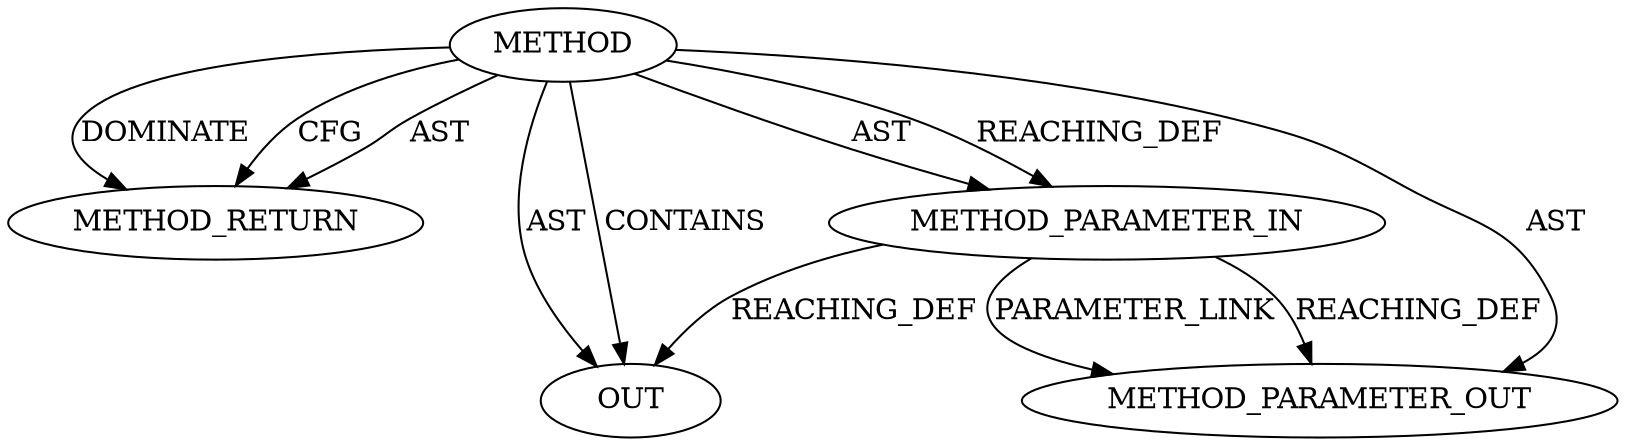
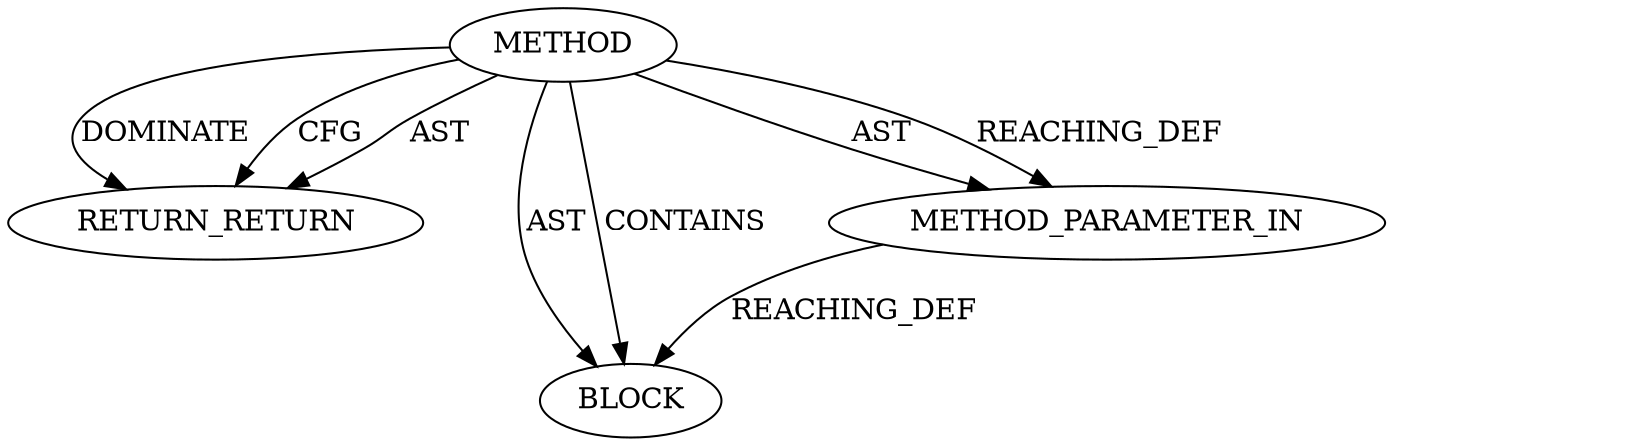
(216, 223) -> (216, 223)
(631, 401) -> (631, 401)
(1320, 401) -> none
